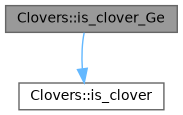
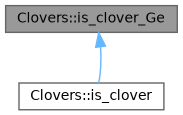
(82, 51) -> (101, 65)
